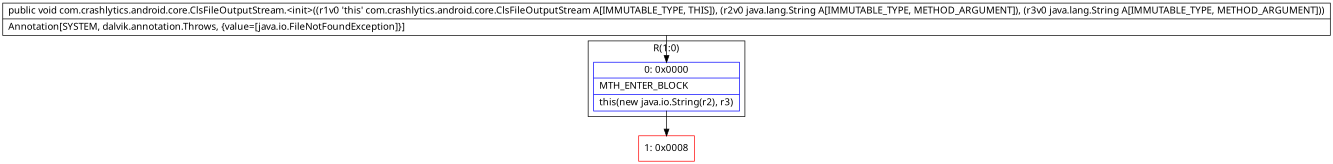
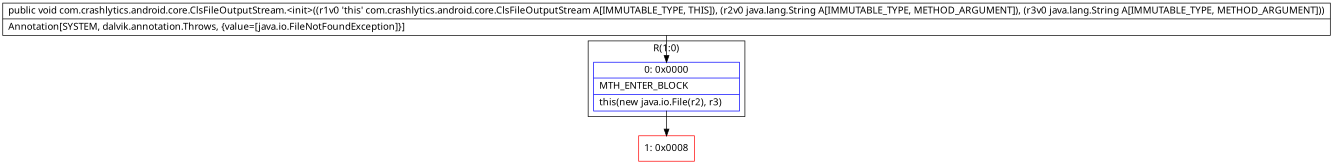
(667, 102) -> (661, 102)
